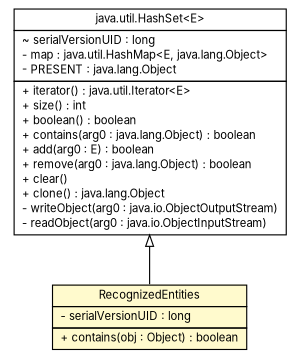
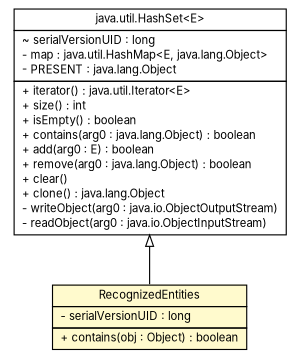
(80, 121) -> (80, 121)
